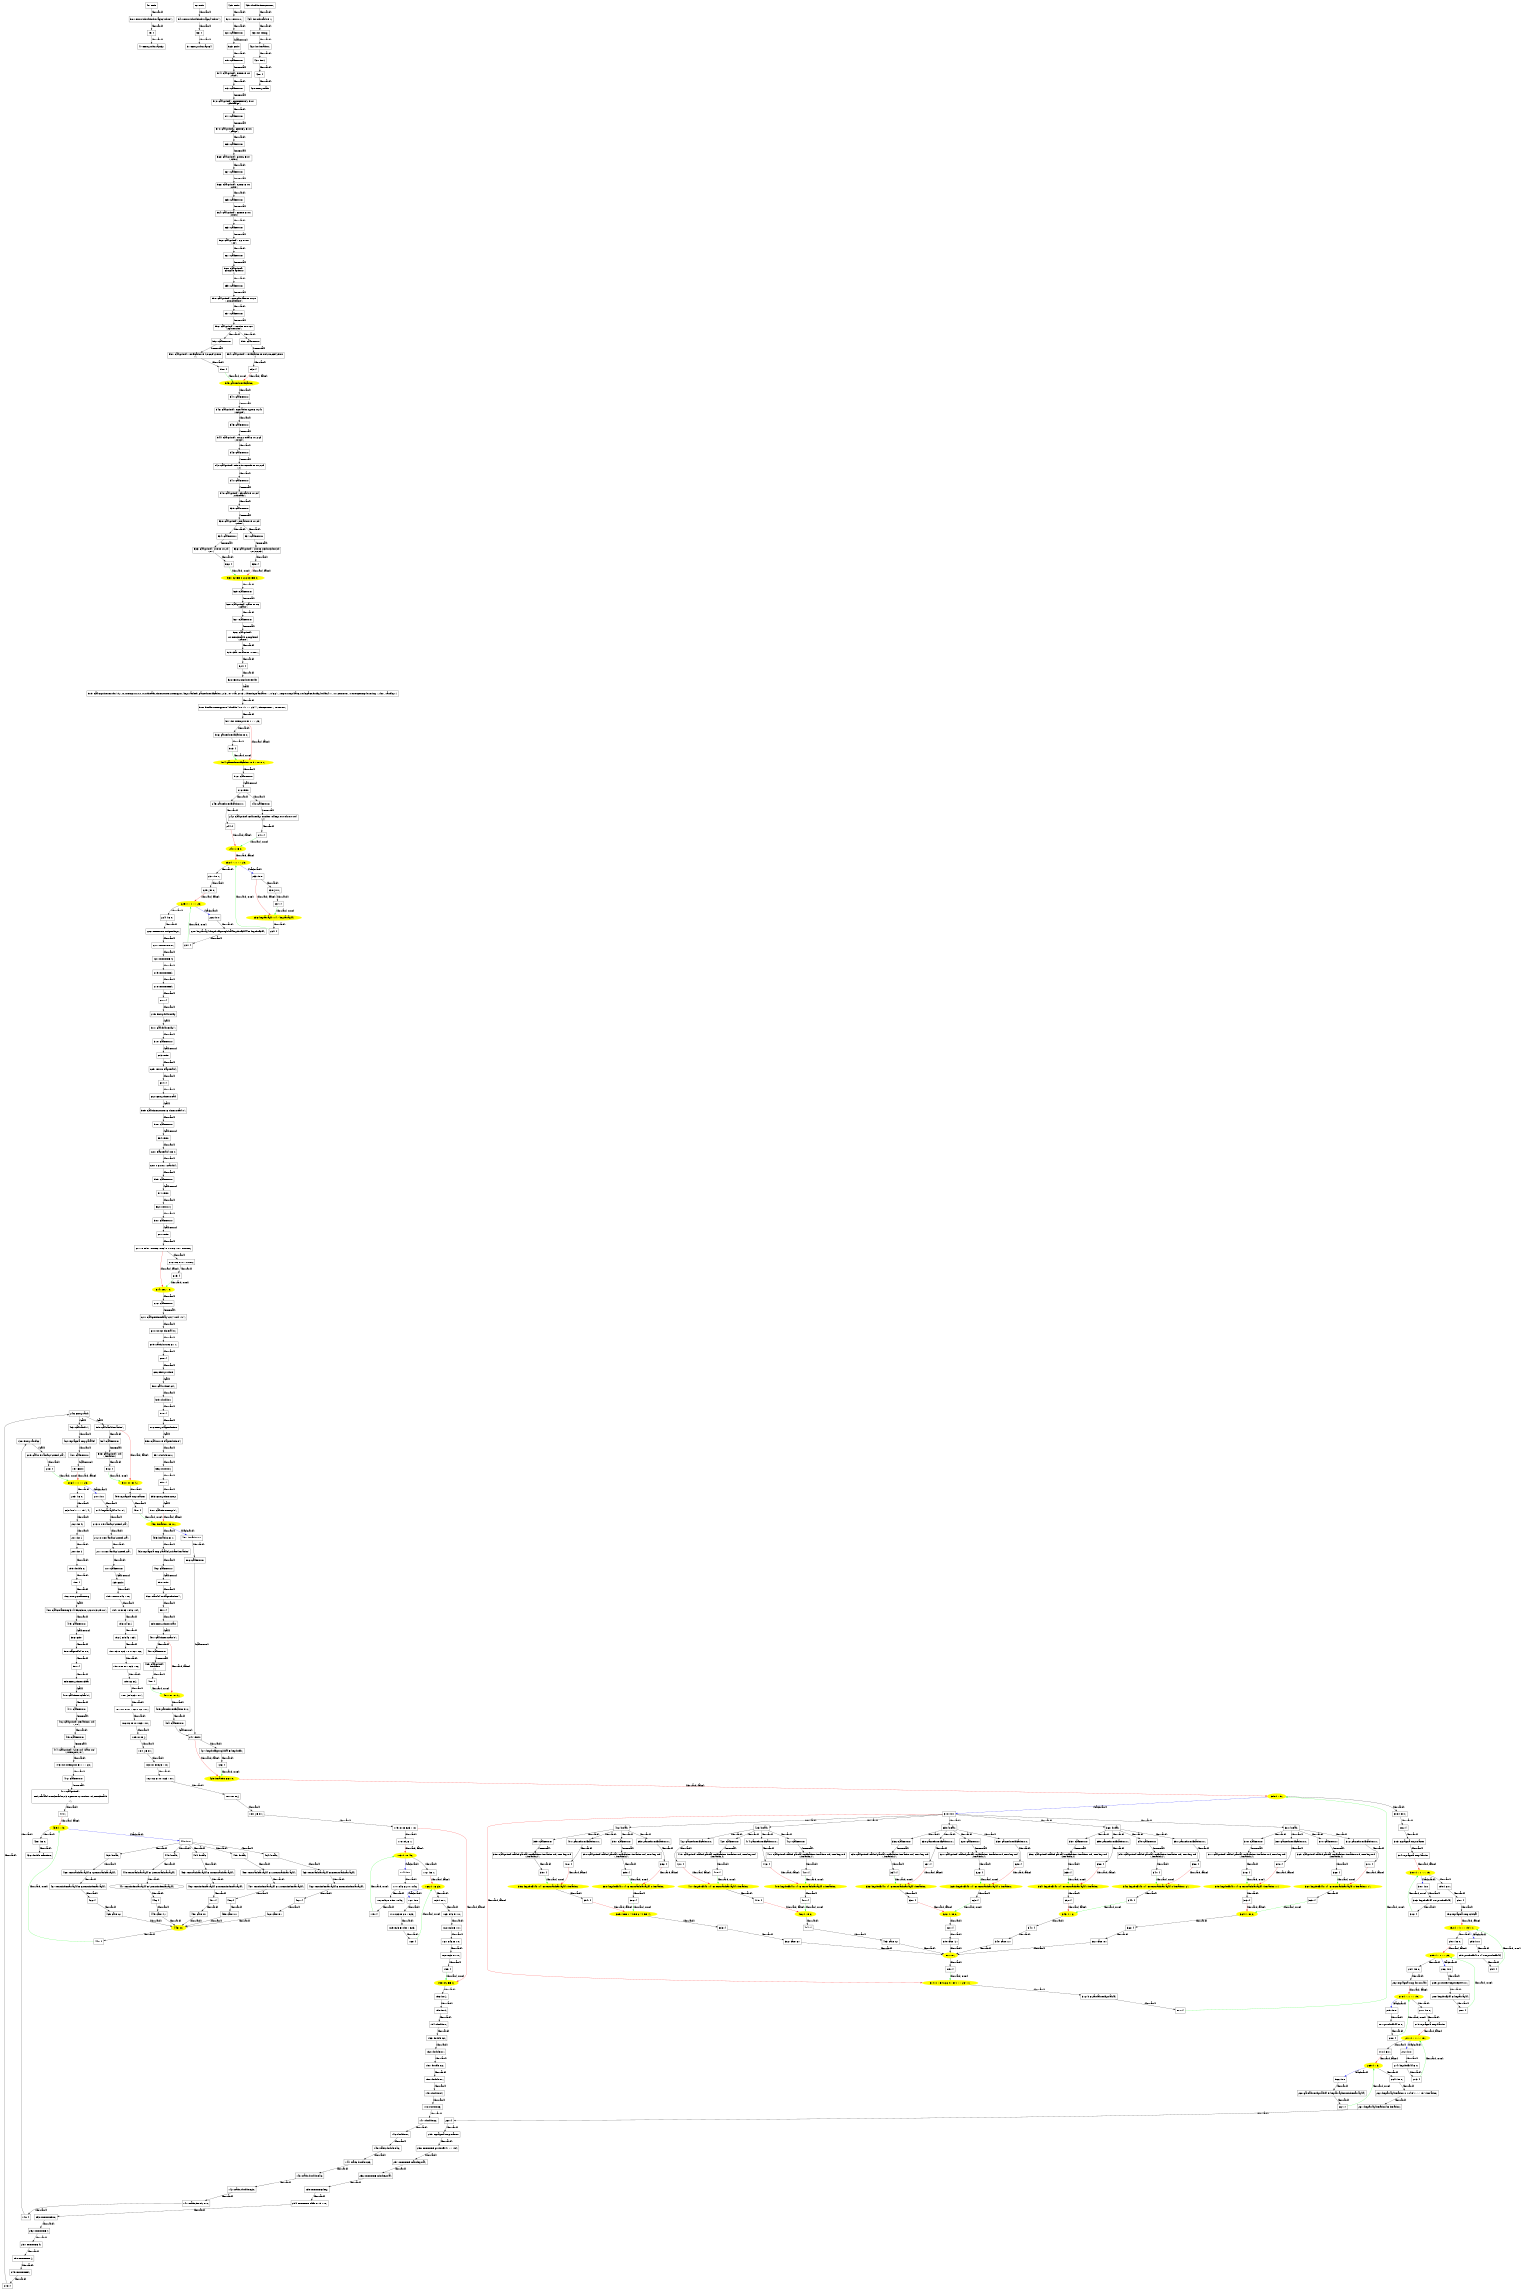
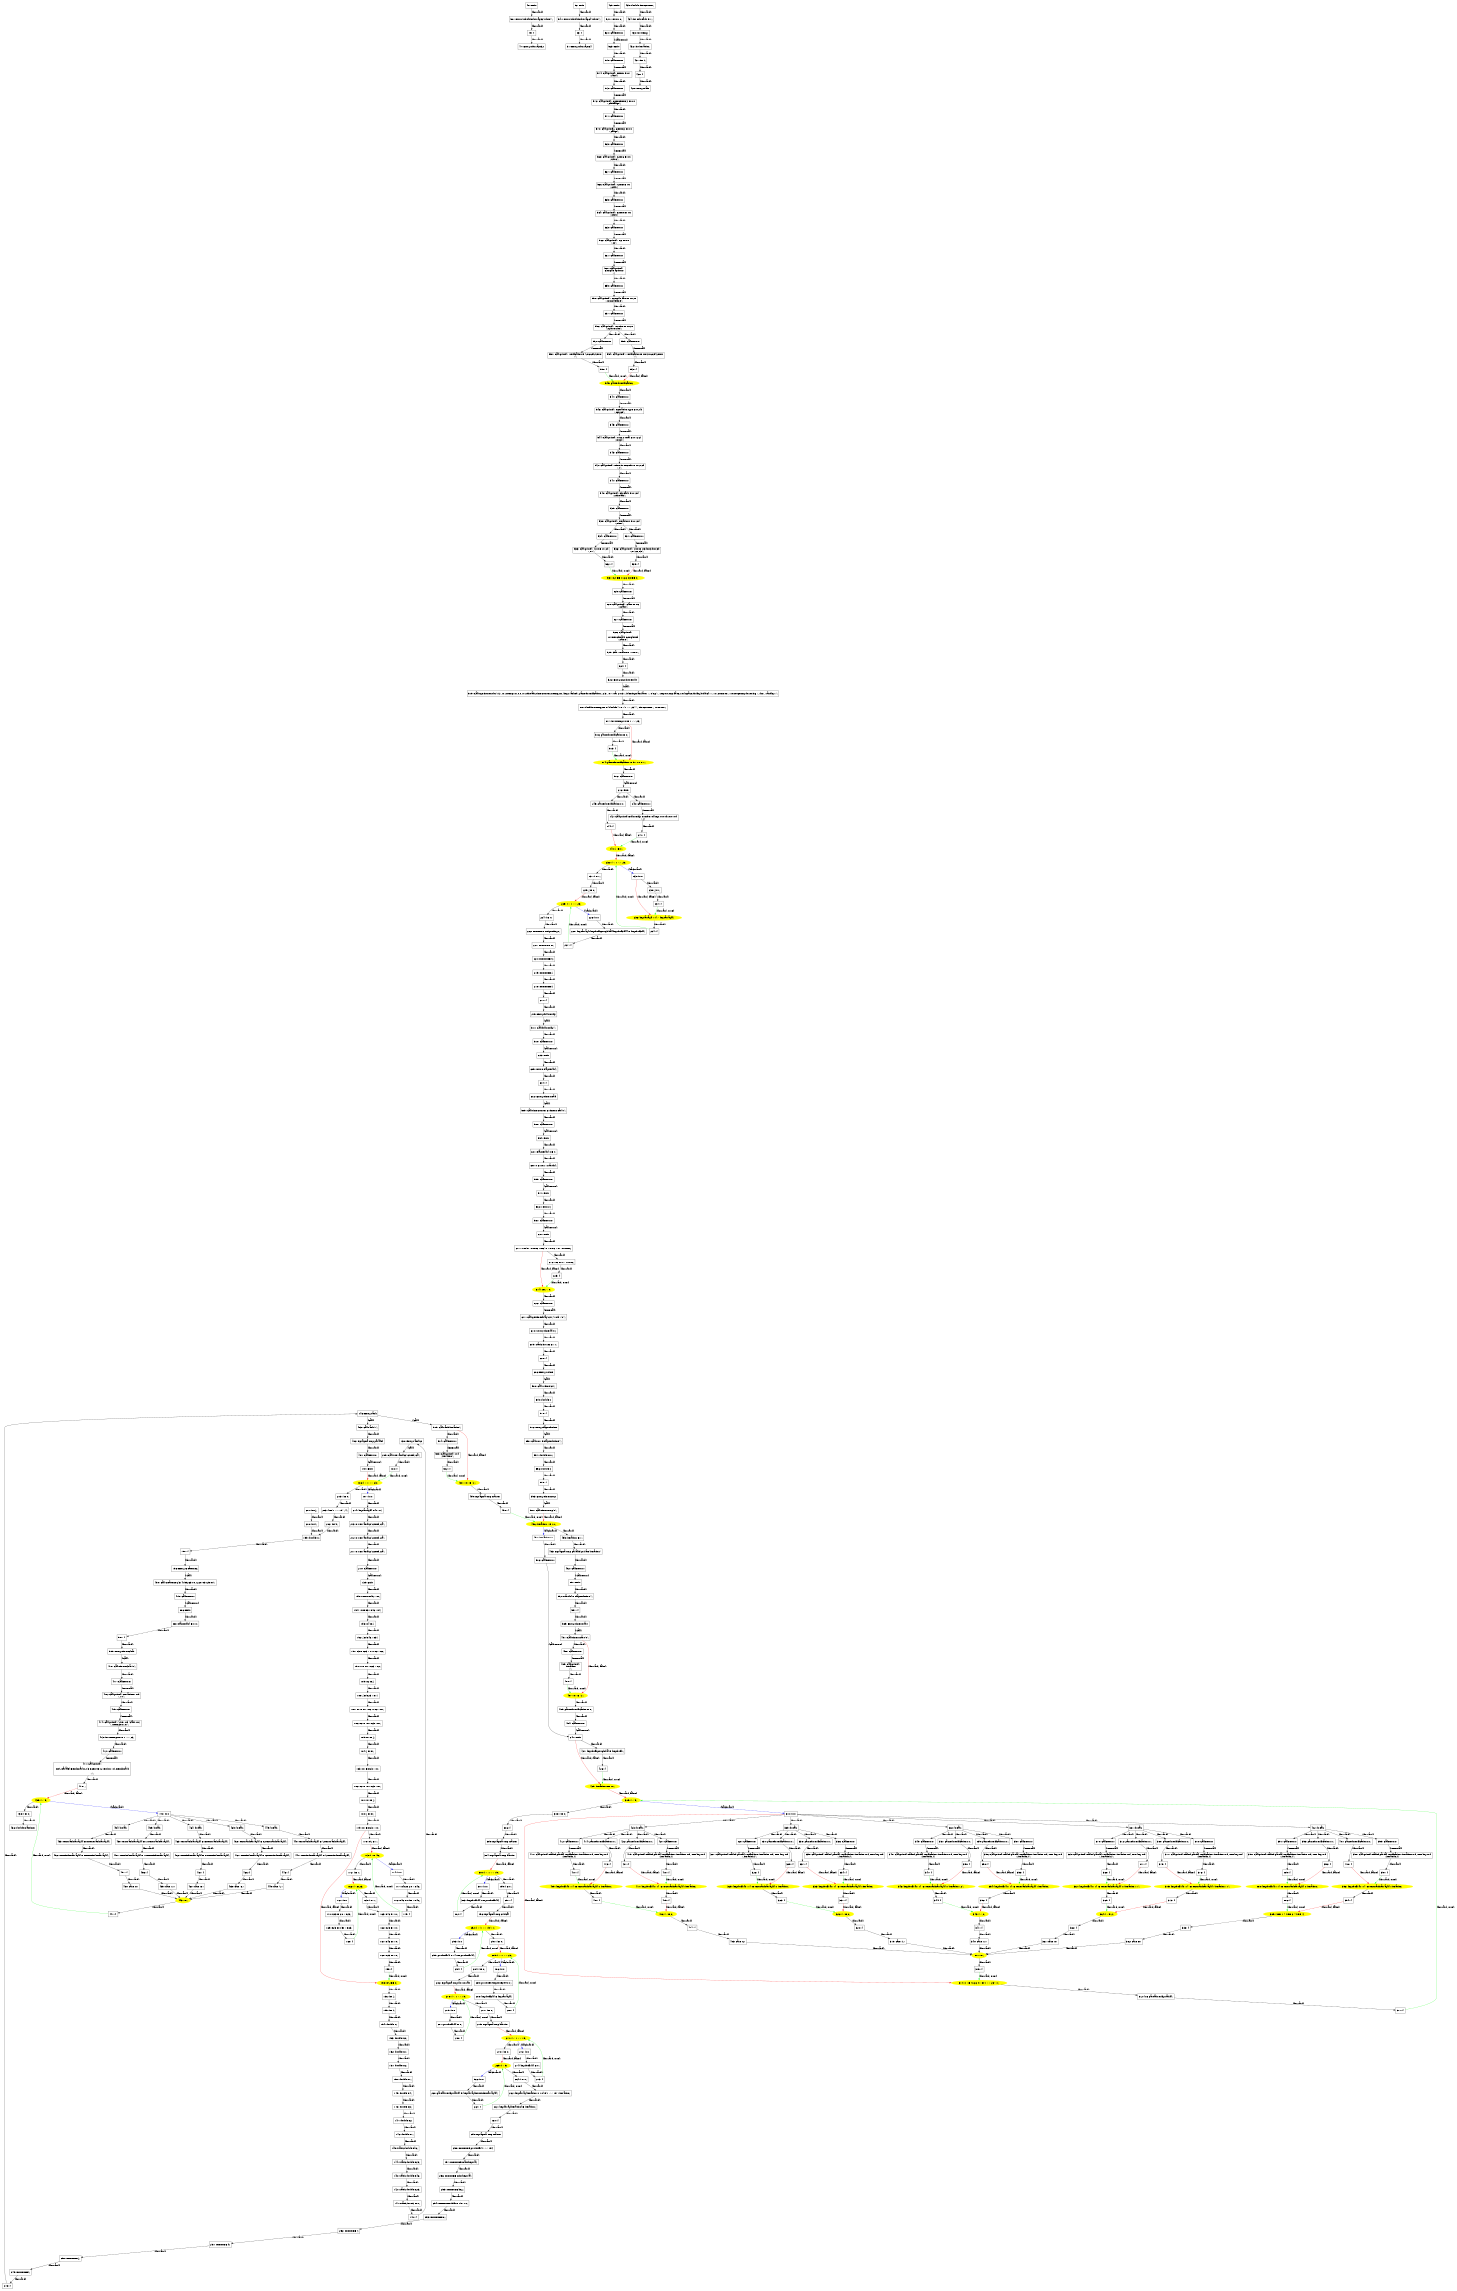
(77, 1530) -> (325, 1531)
(147, 1887) -> (323, 1856)
